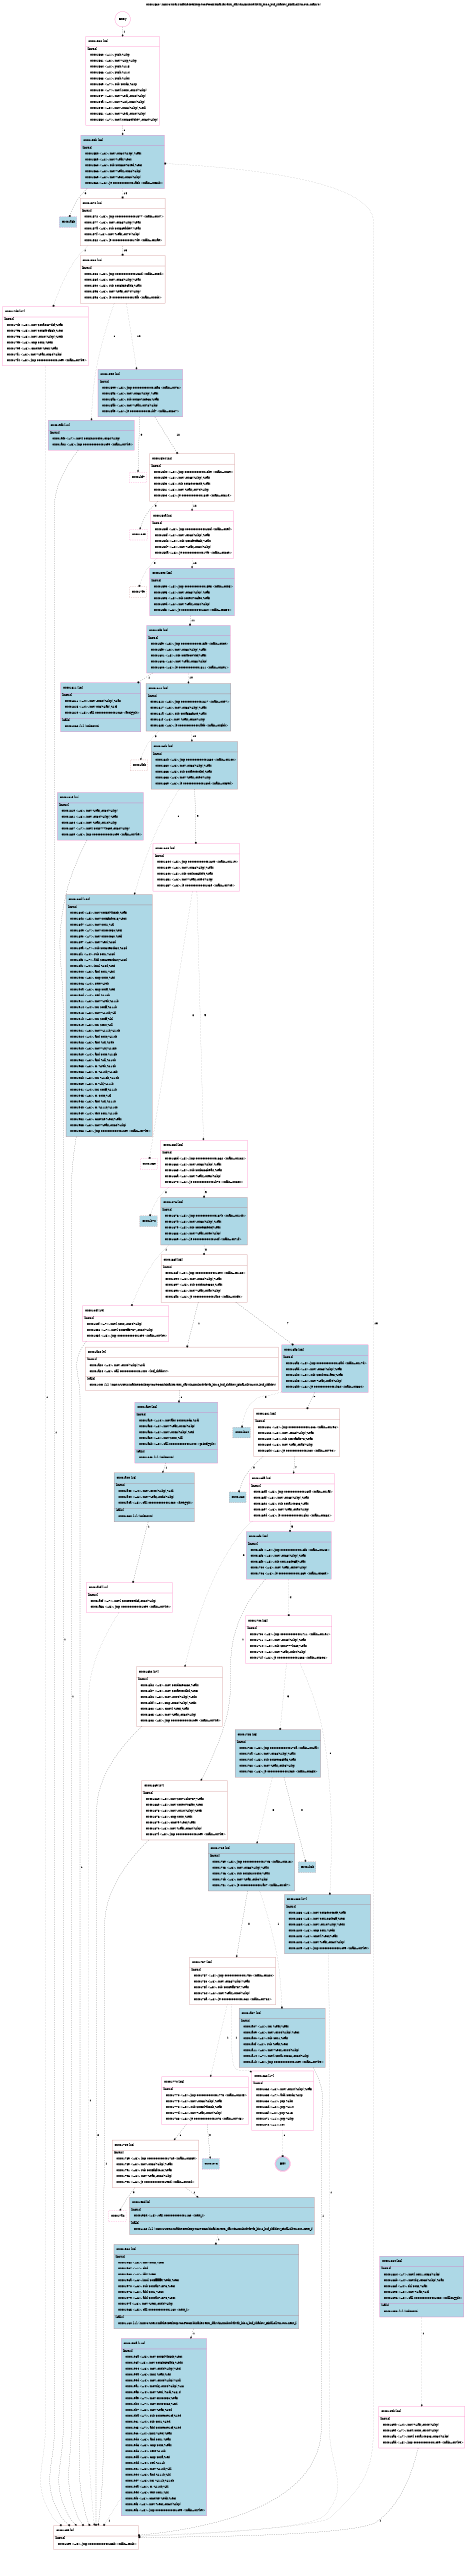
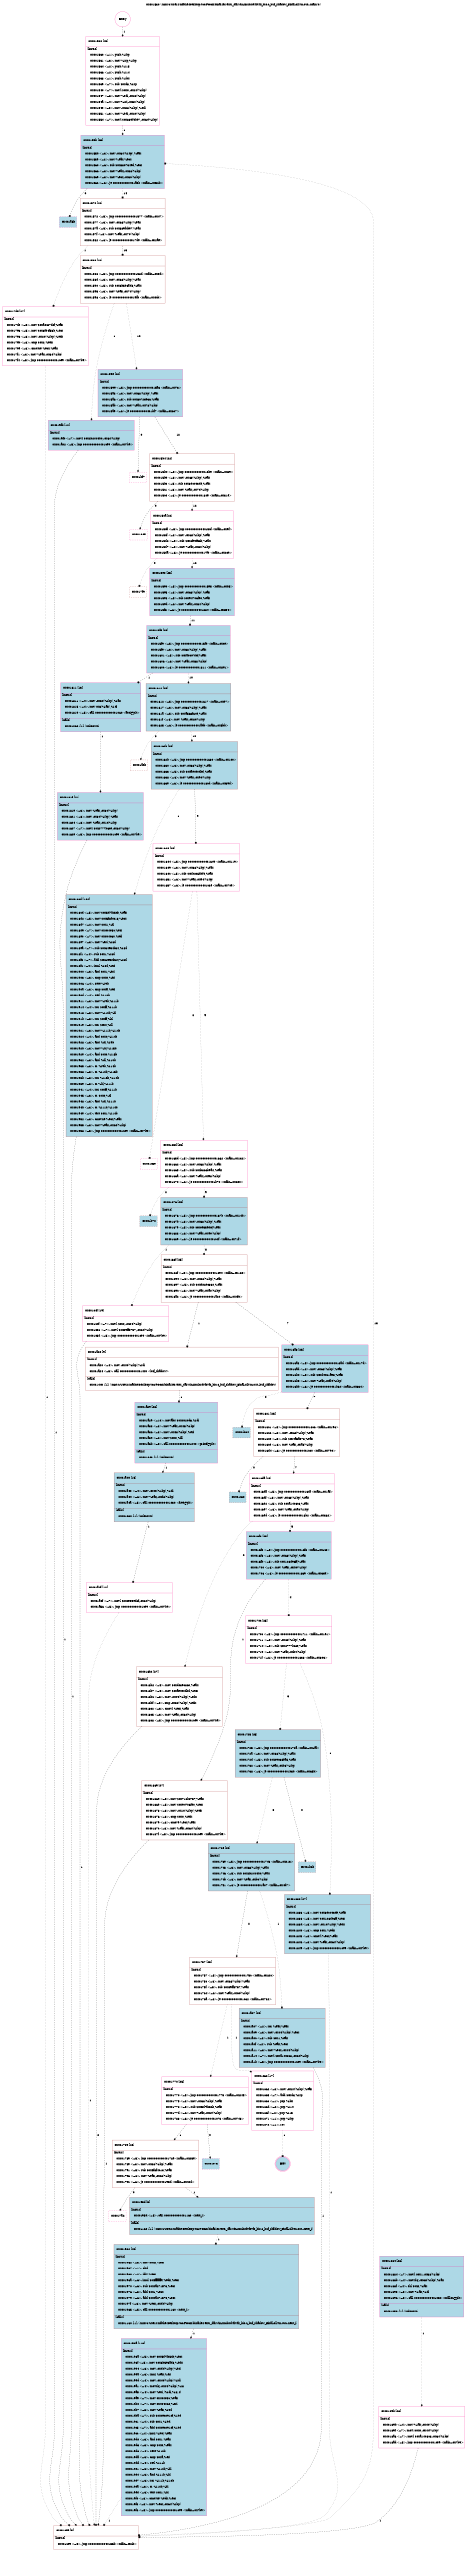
none -> (101, 761)
